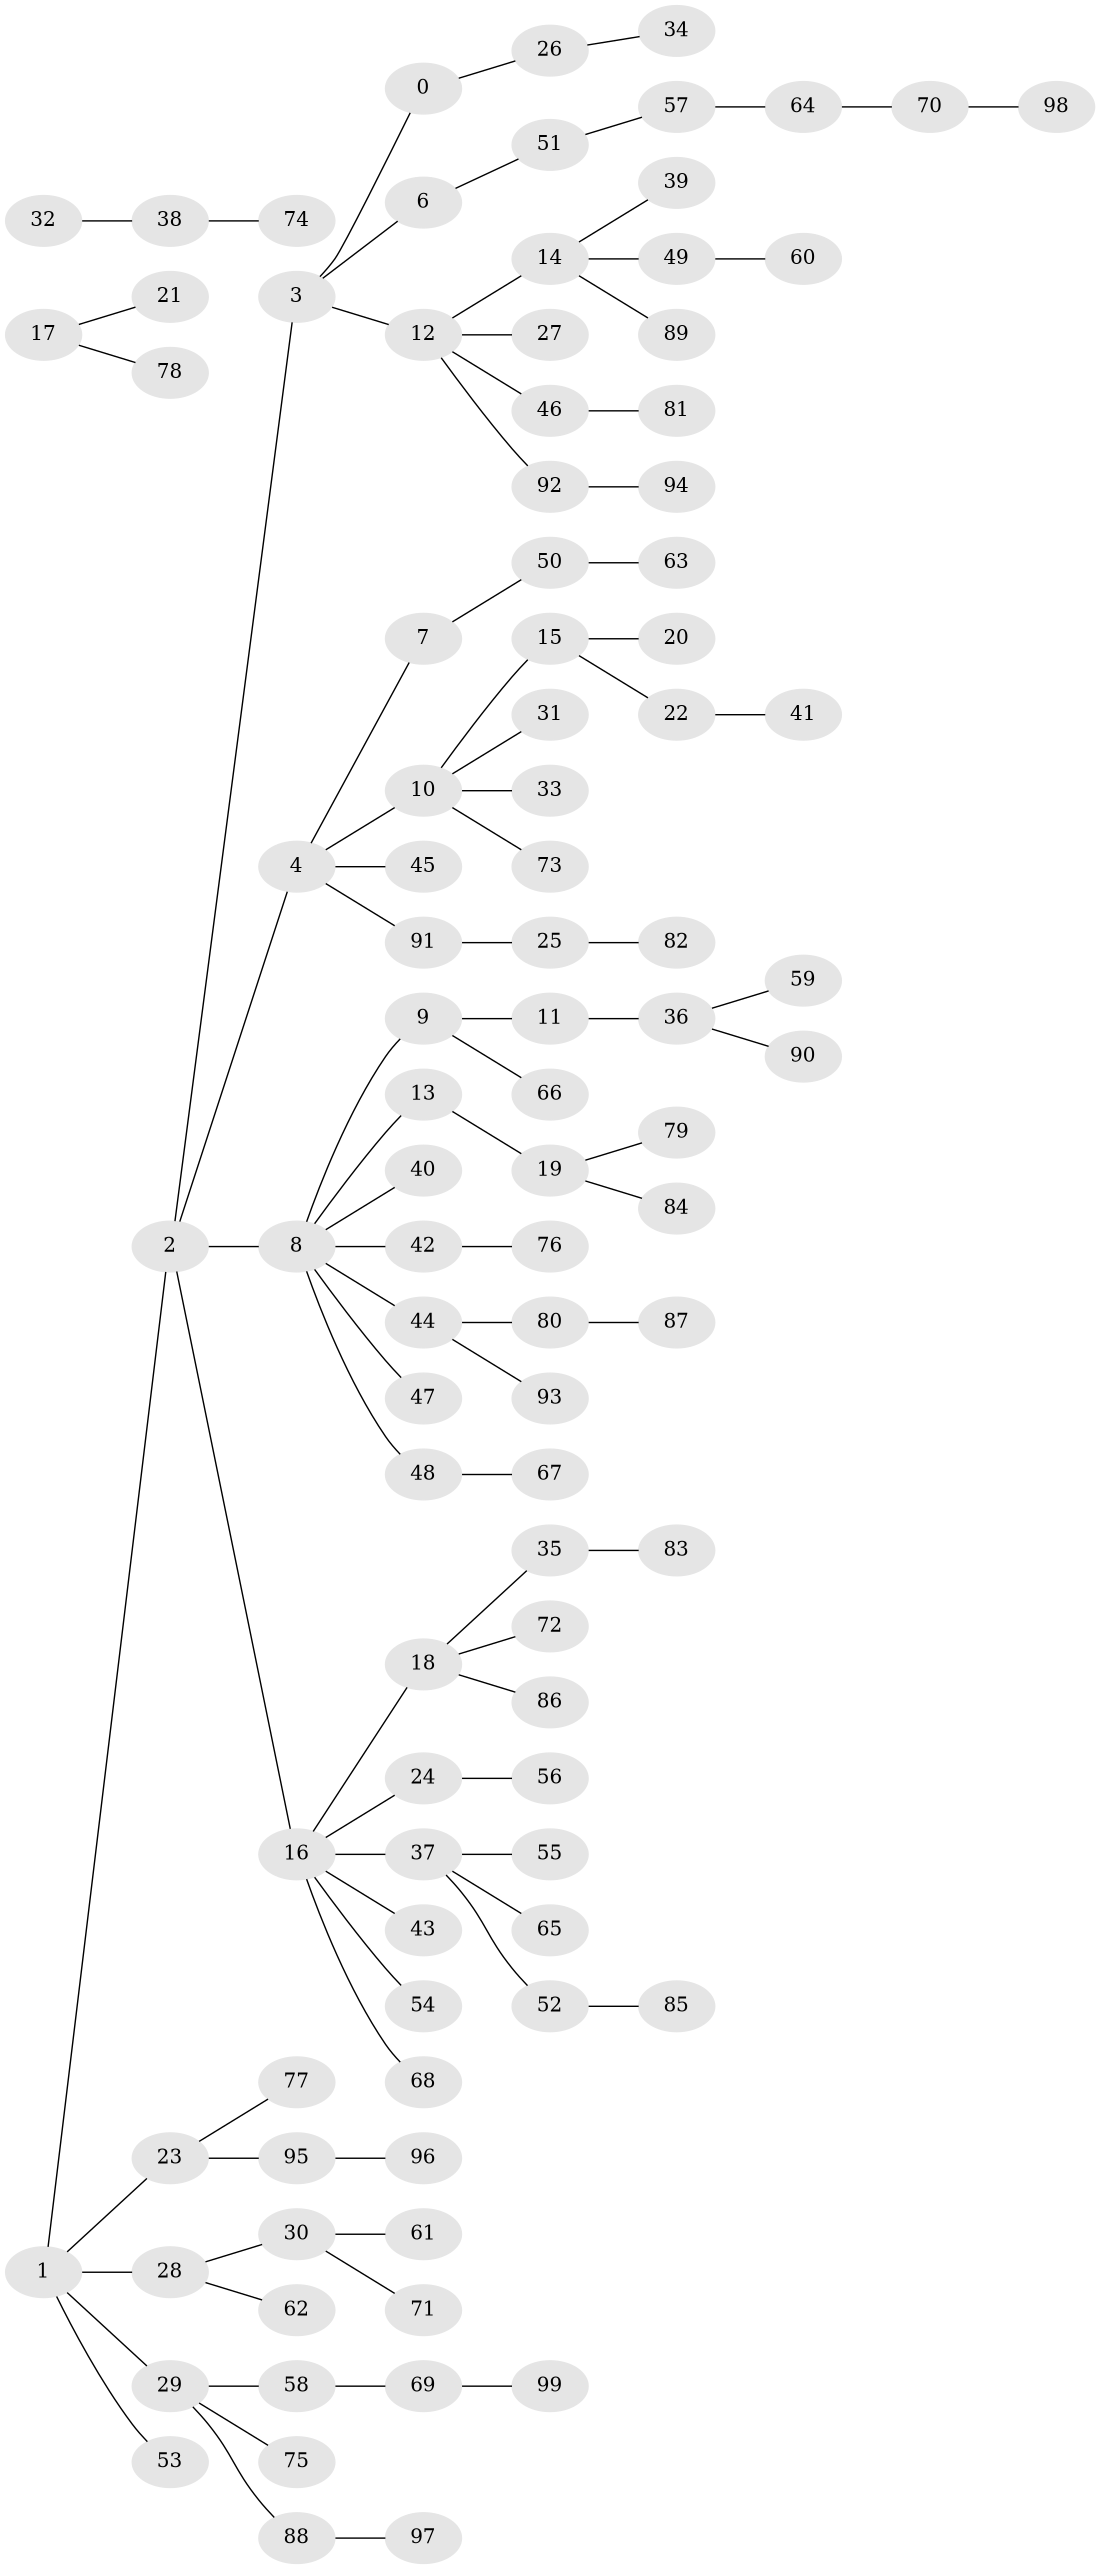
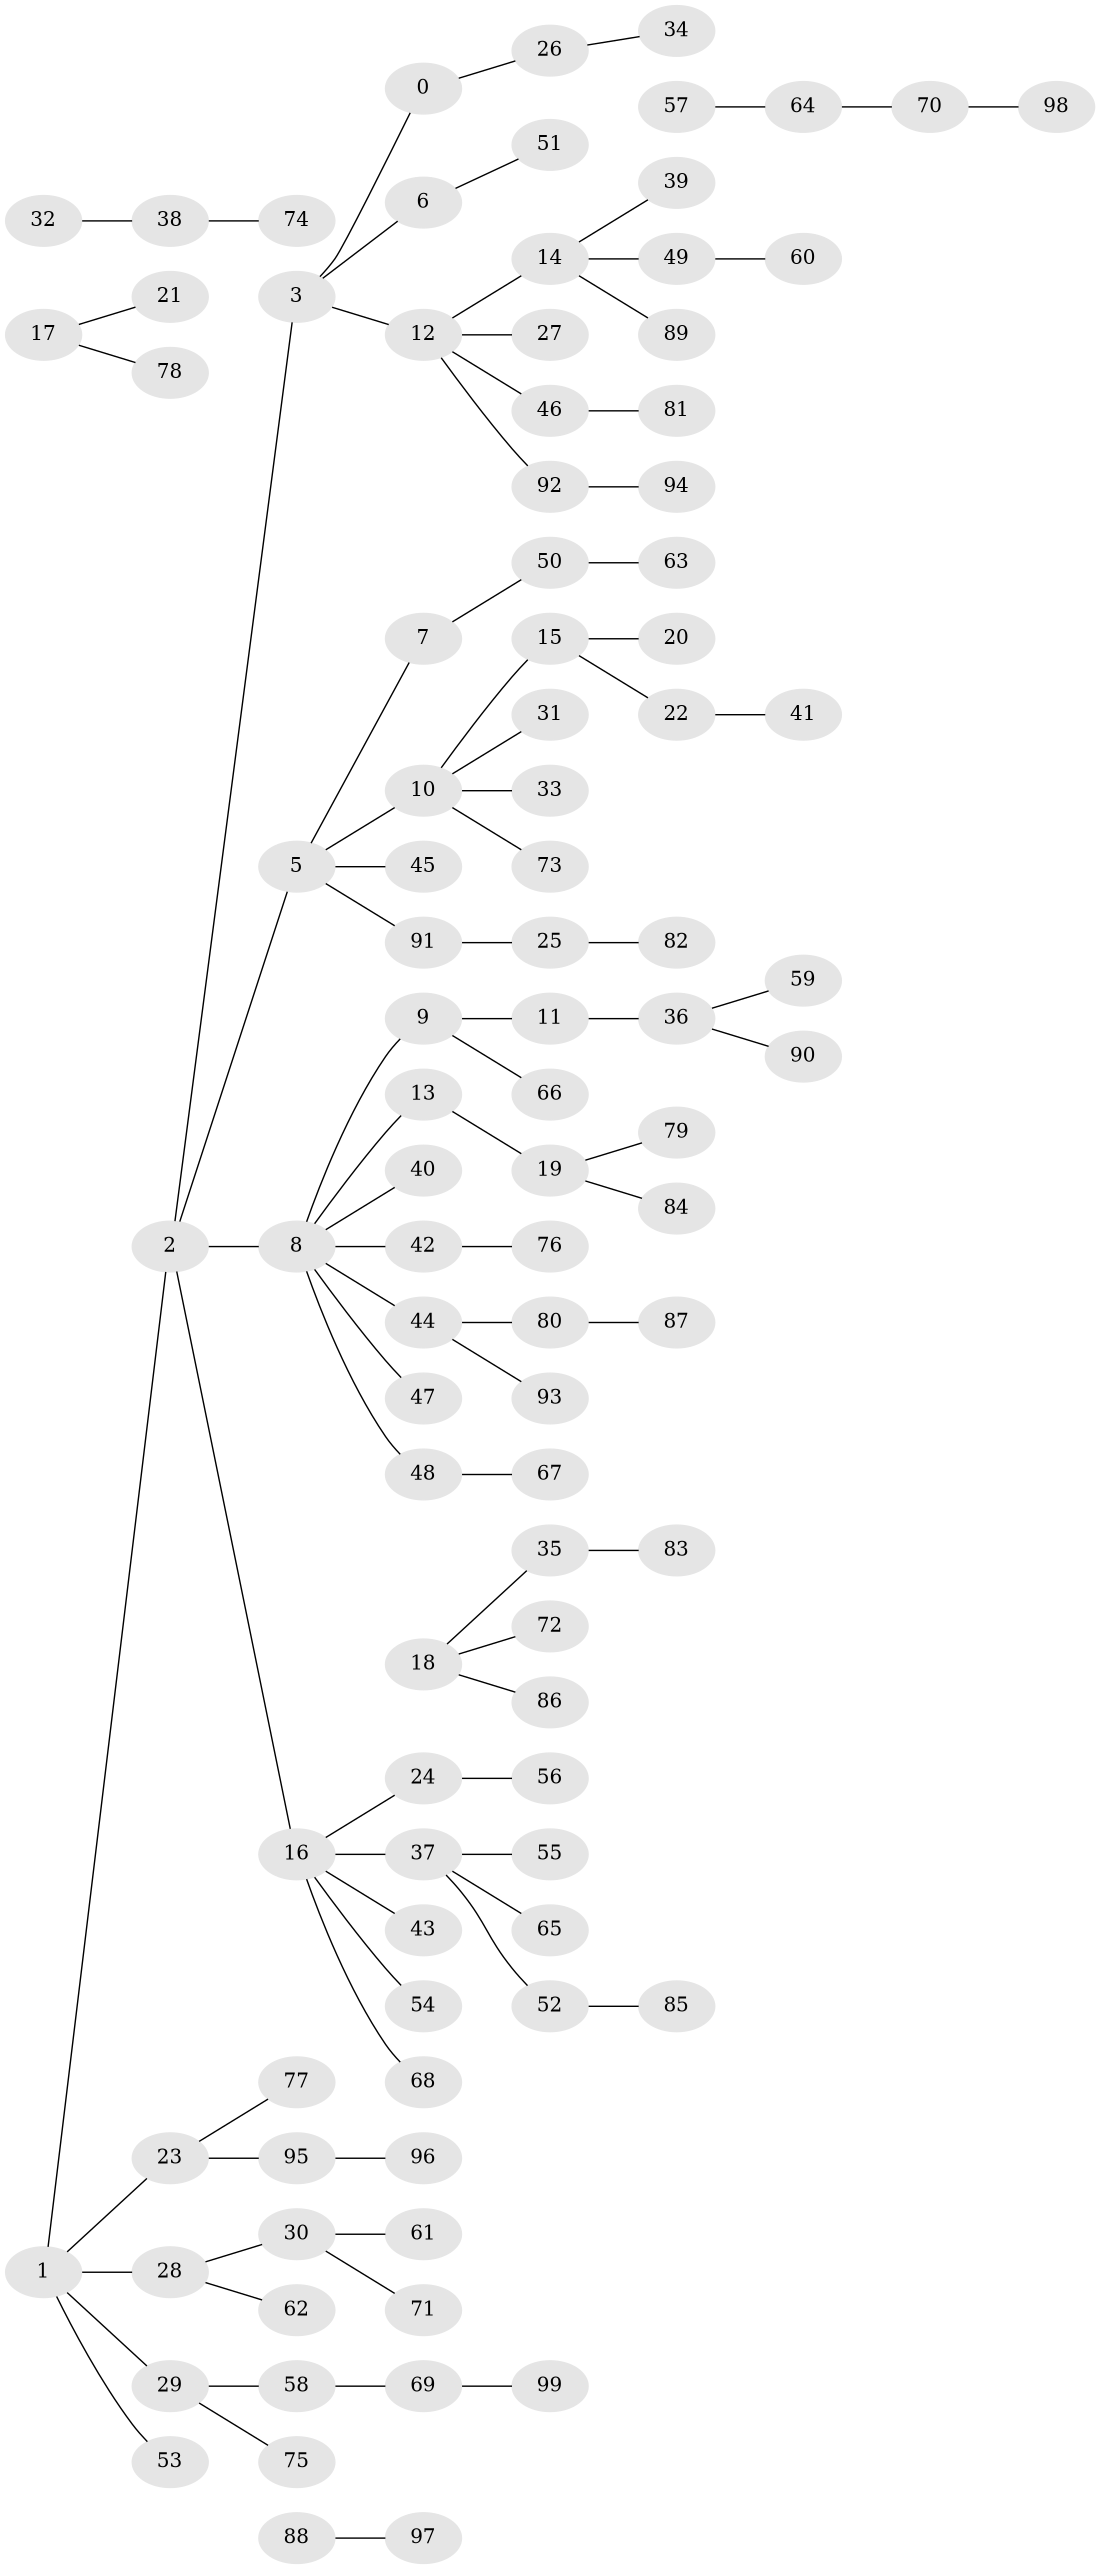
(614, 126) -> none
(297, 867) -> (297, 867)
(360, 1759) -> none
(234, 2462) -> none
